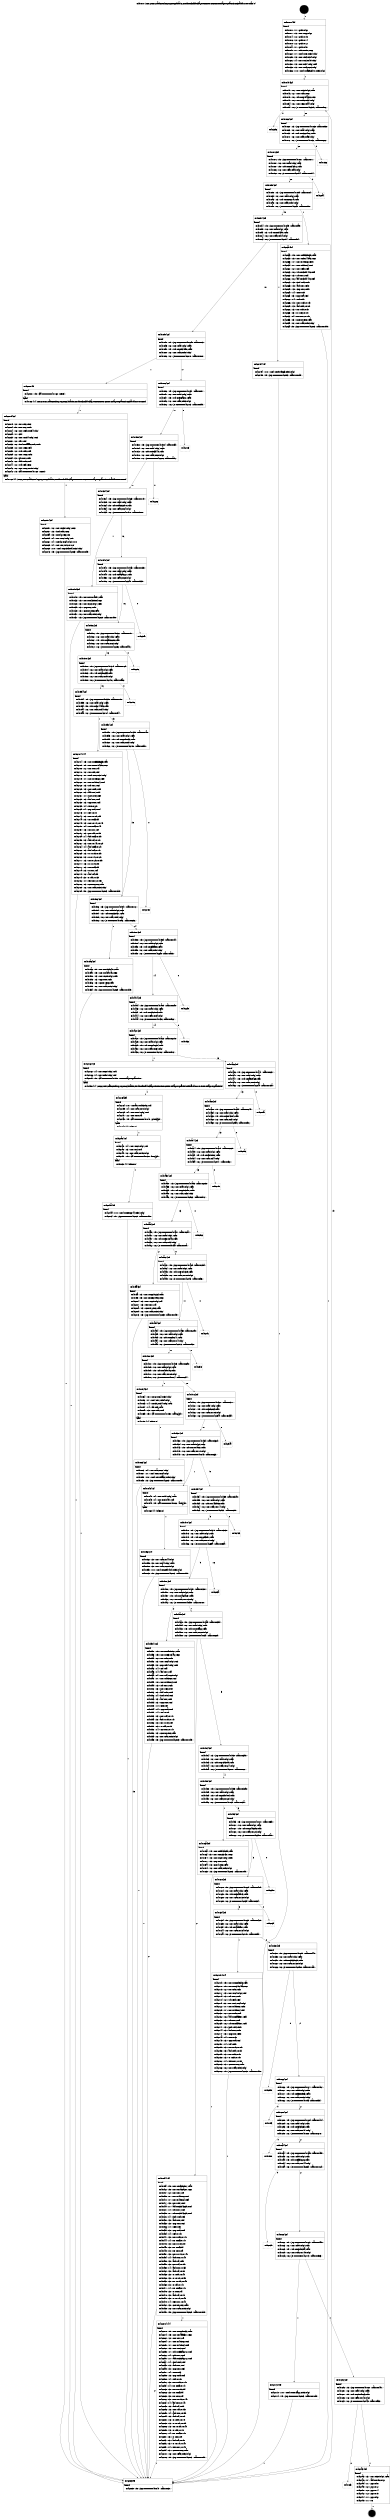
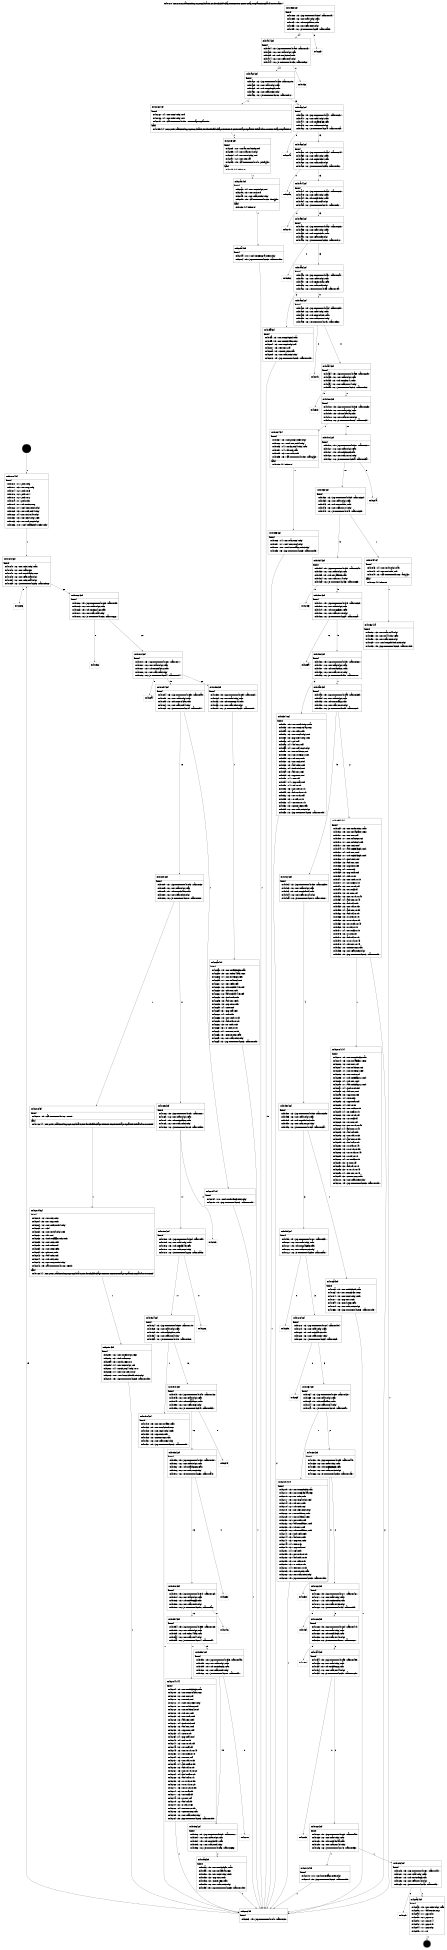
(283, 212) -> (169, 681)
(133, 926) -> none
(154, 2469) -> none
